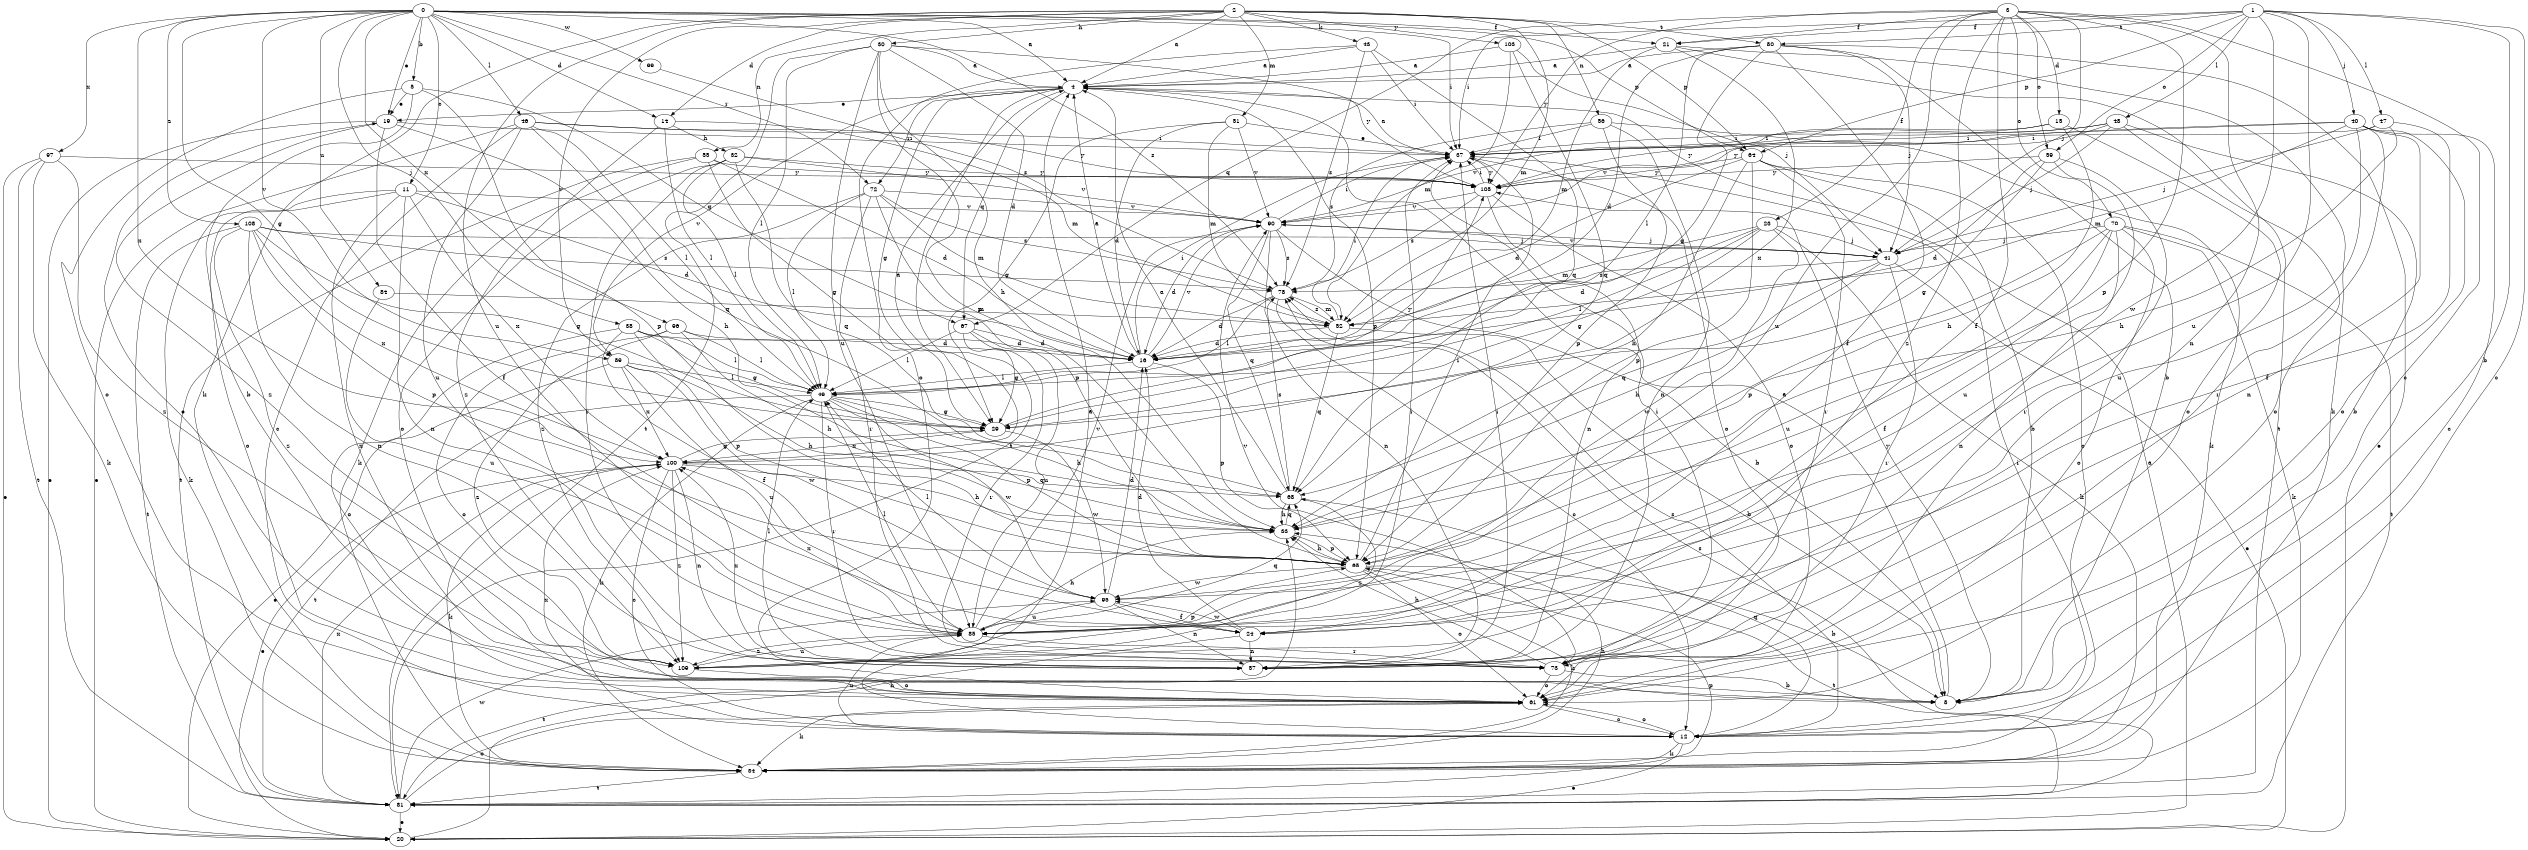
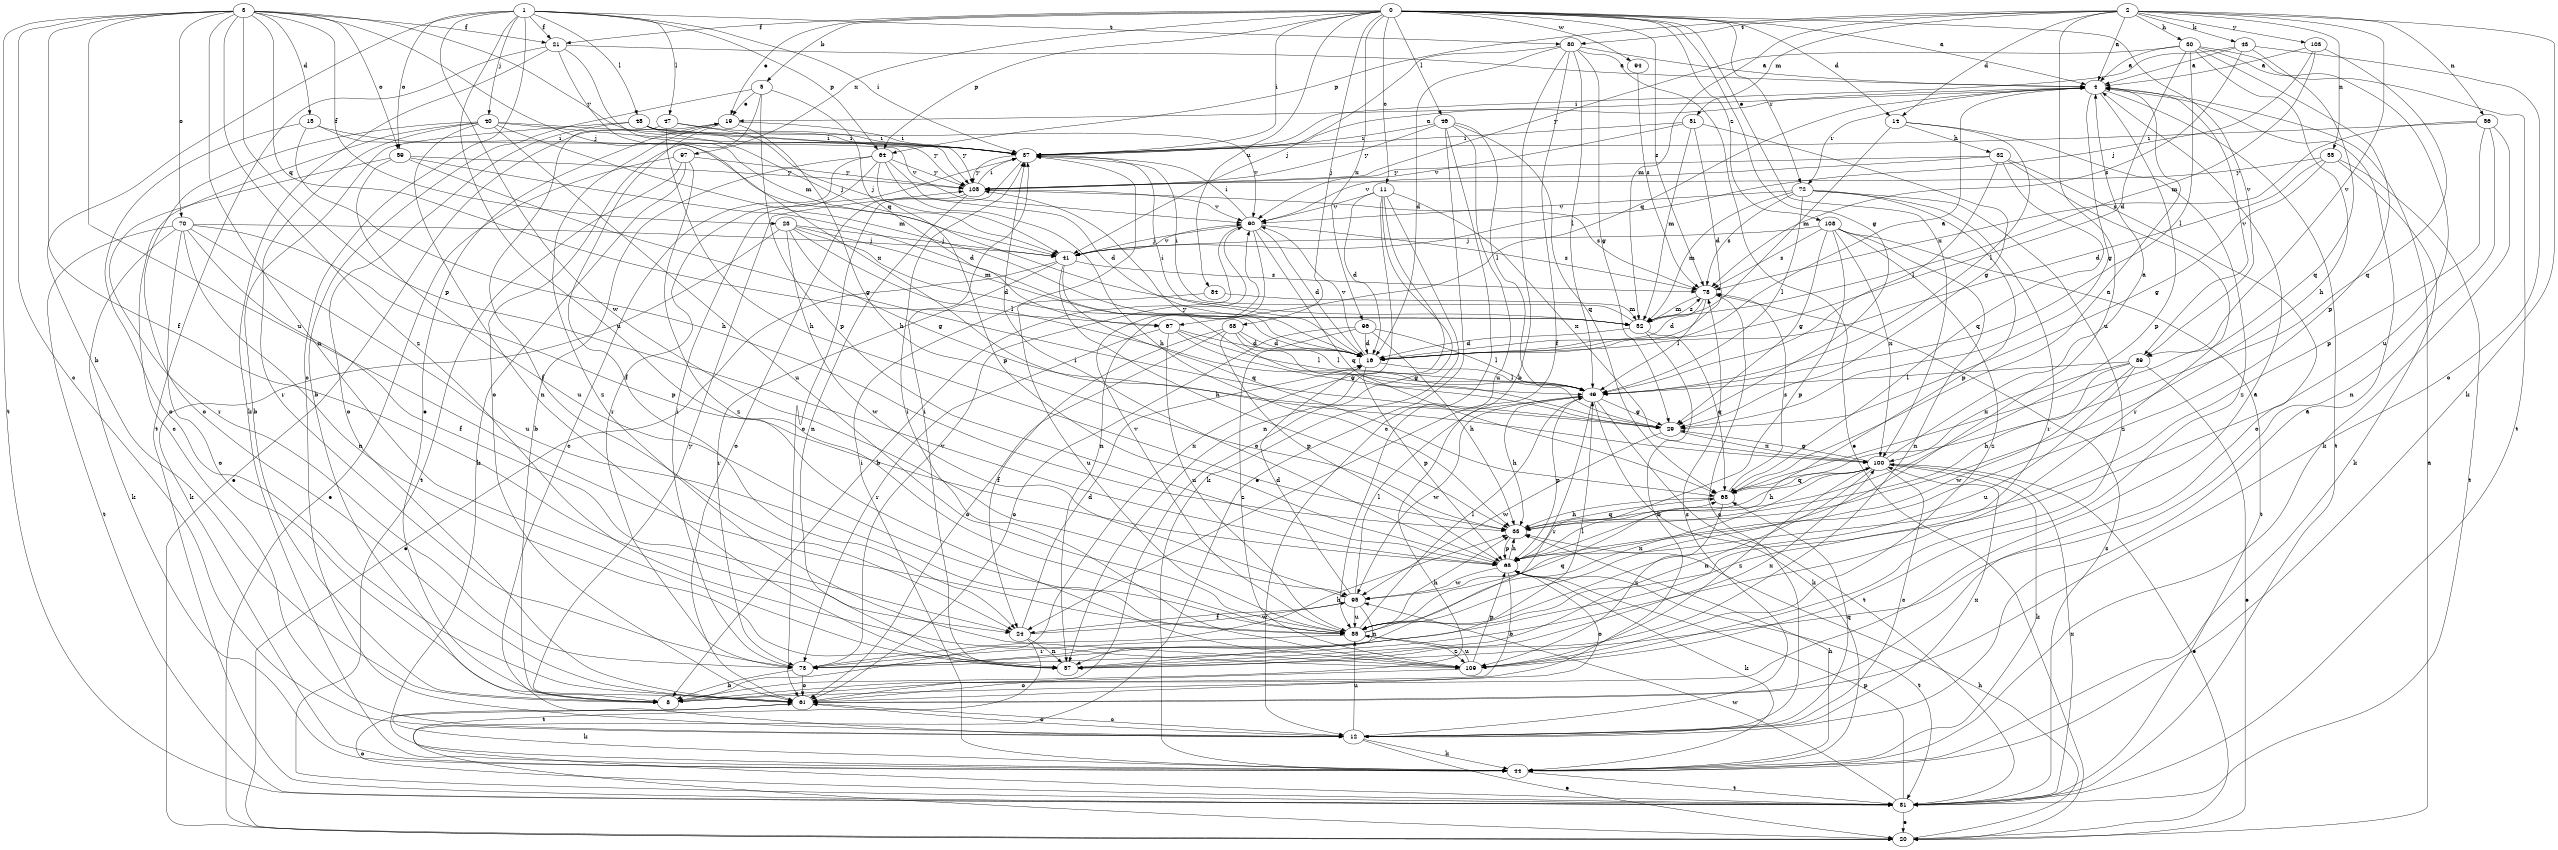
(651, 66) -> (1638, 66)
(1363, 139) -> (1465, 139)
(1445, 631) -> (1201, 688)
none -> (187, 762)
(752, 771) -> (1518, 771)
